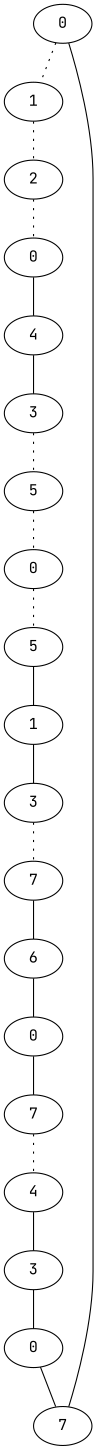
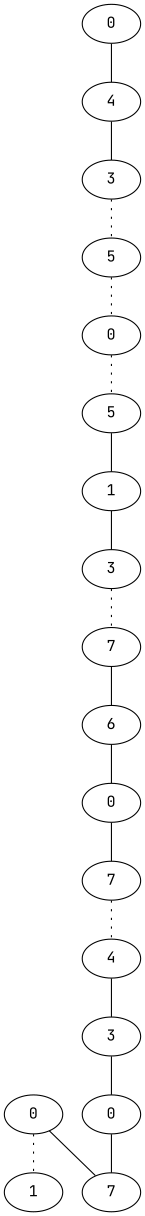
(34, 180) -> none
